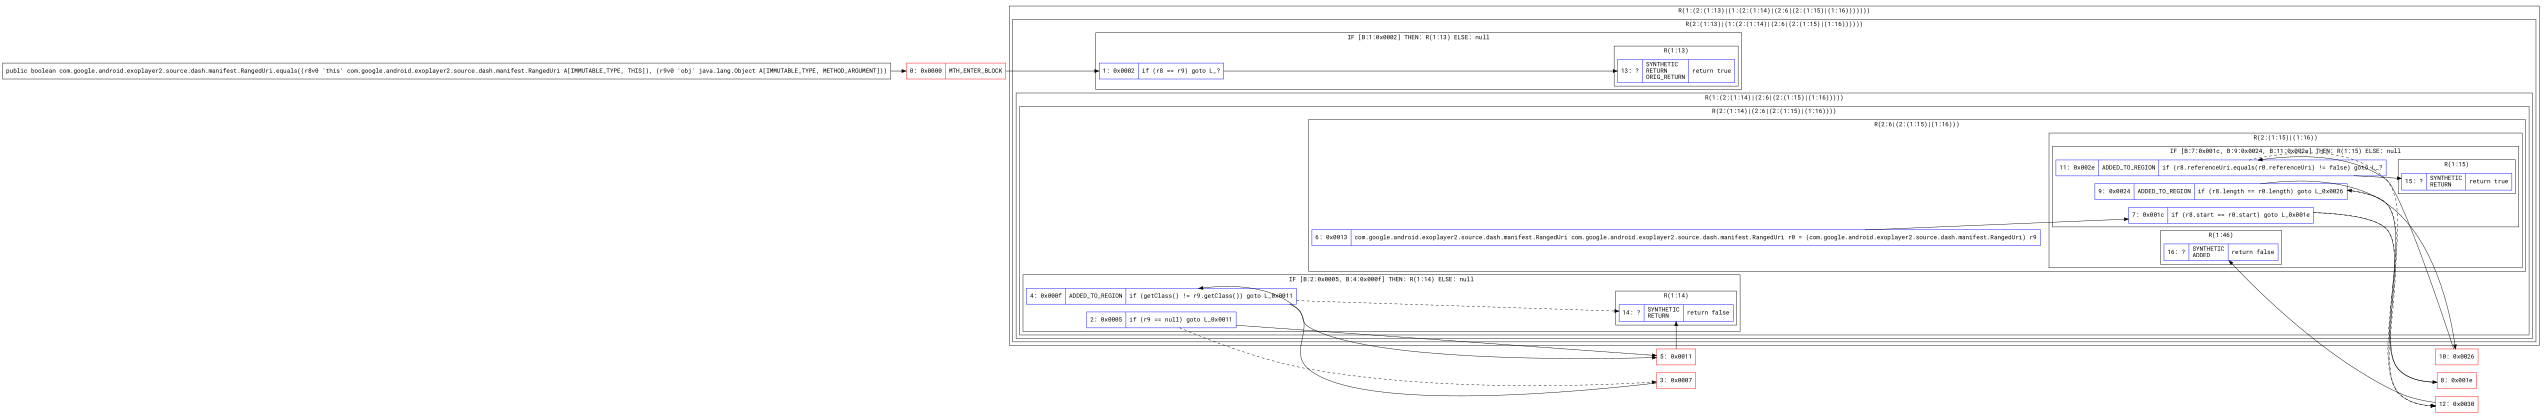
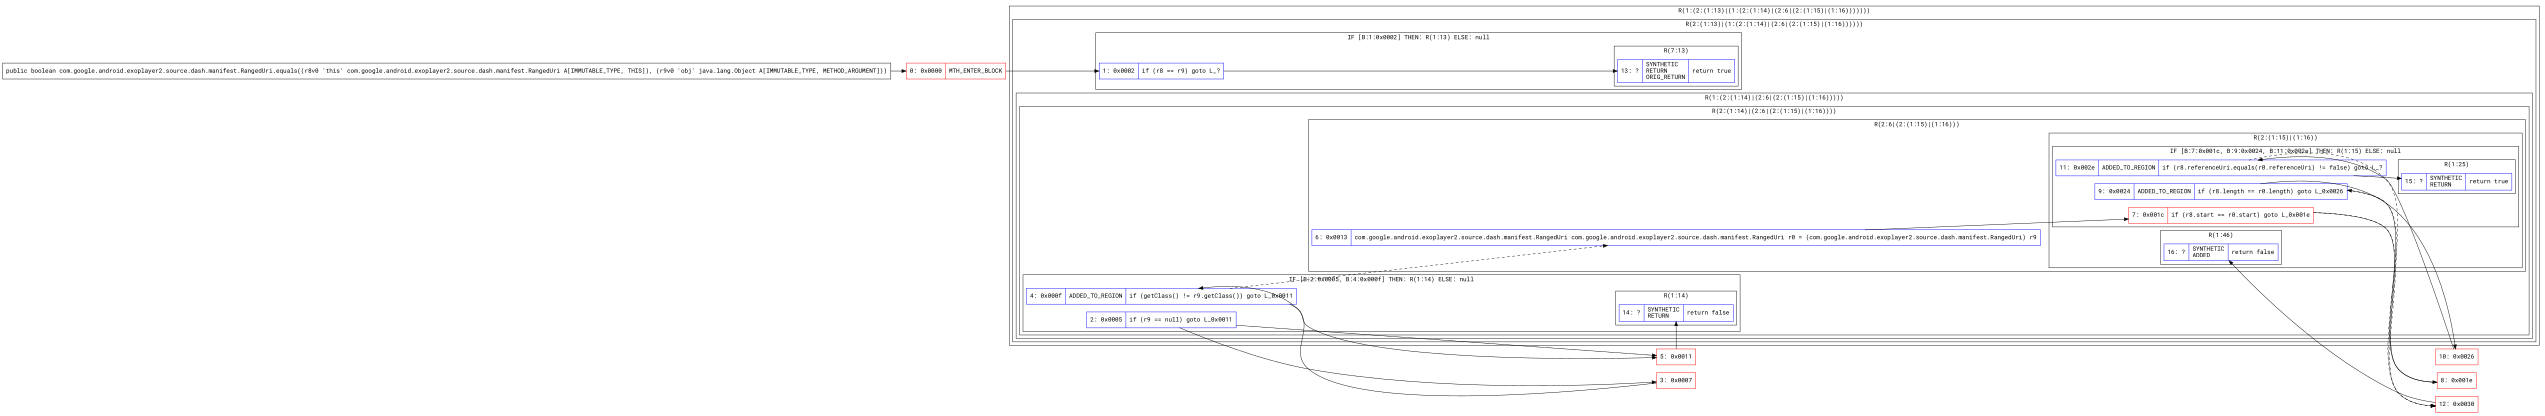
(1676, 51) -> (1676, 51)
(2457, 165) -> (2457, 165)
(2221, 215) -> (2221, 215)
(1456, 306) -> (1417, 267)
(1412, 381) -> (1412, 381)
